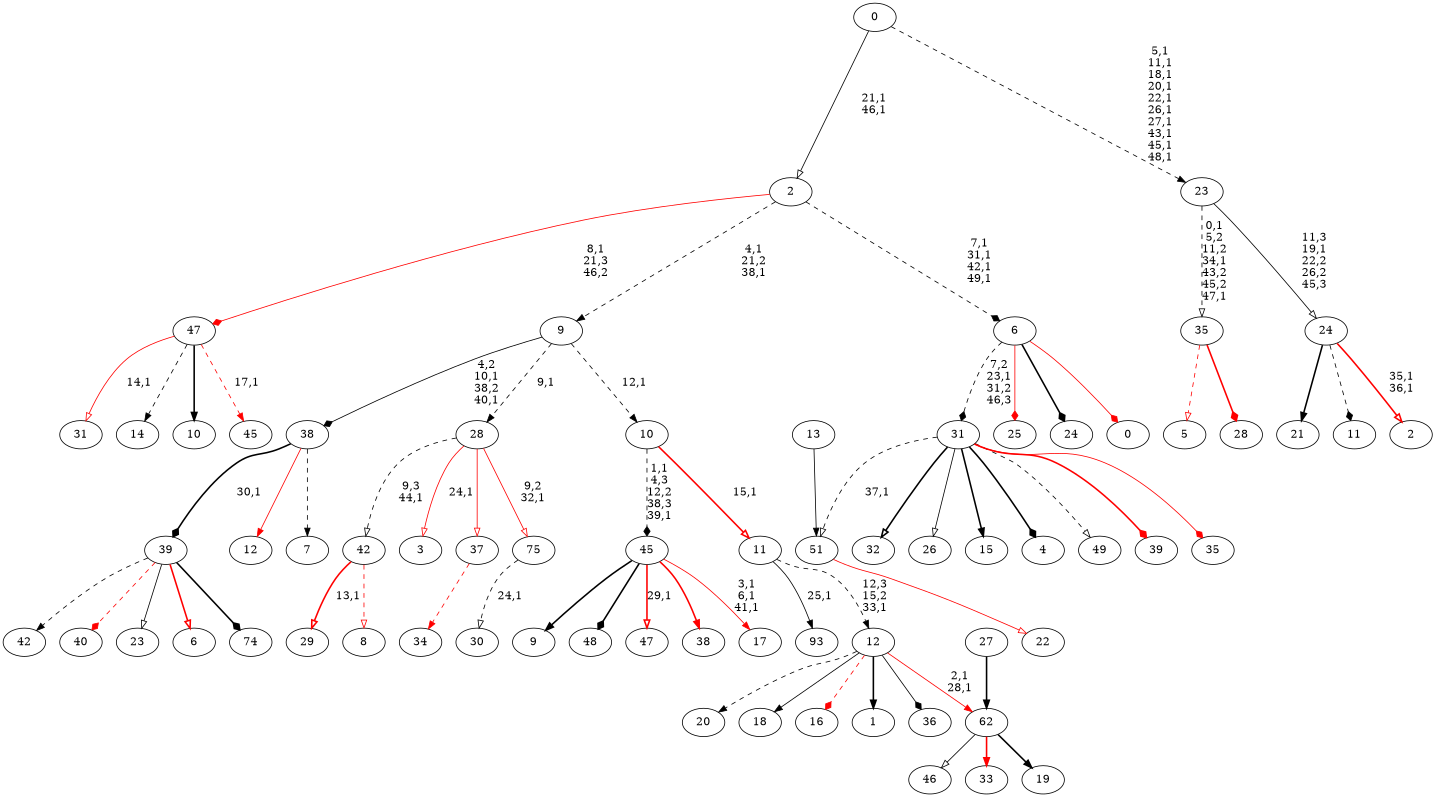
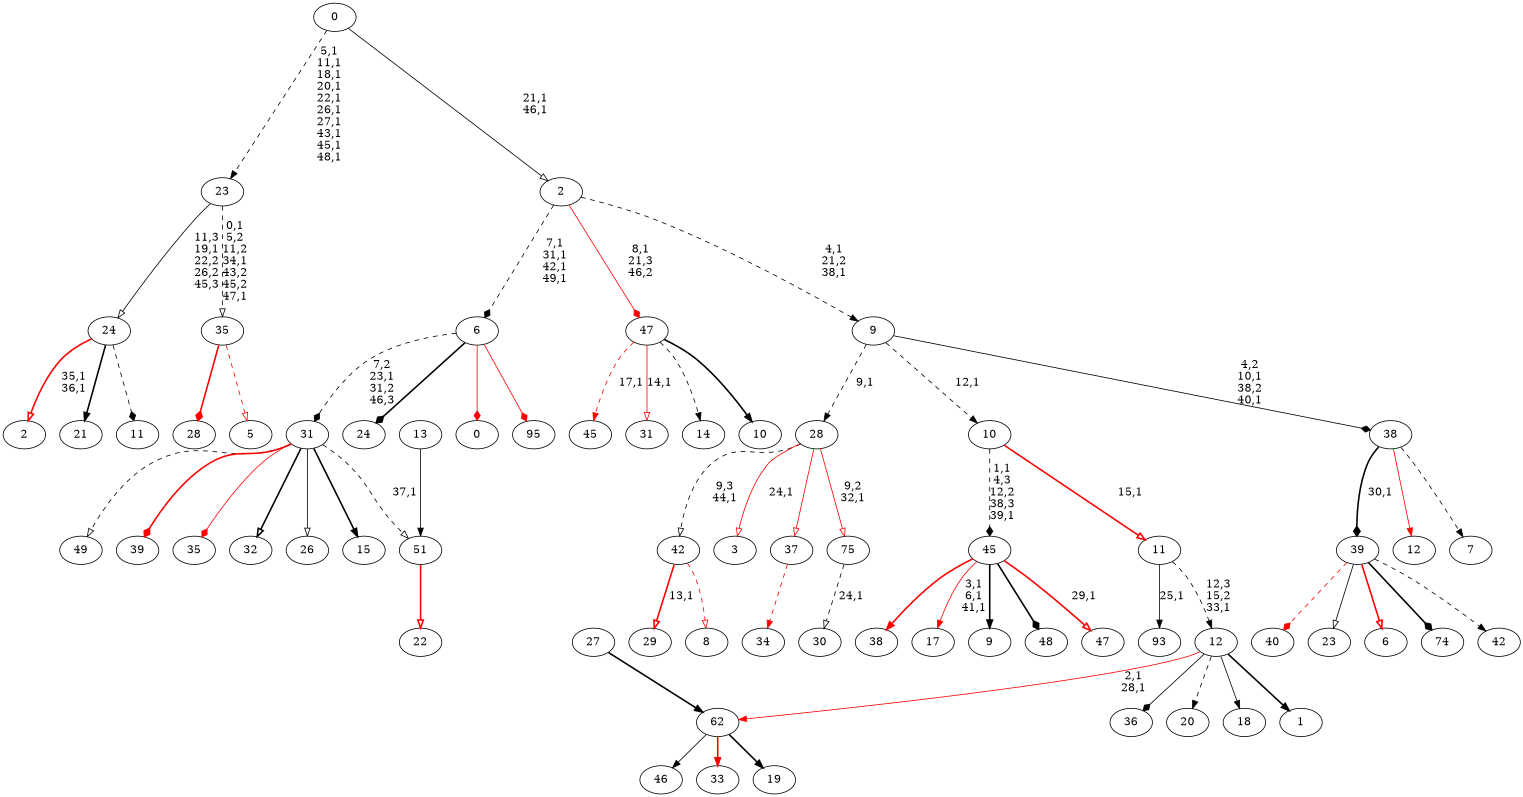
(1015, 435) -> (534, 435)
(1043, 550) -> none
(927, 592) -> (421, 592)
(817, 722) -> none
(961, 748) -> (692, 748)
